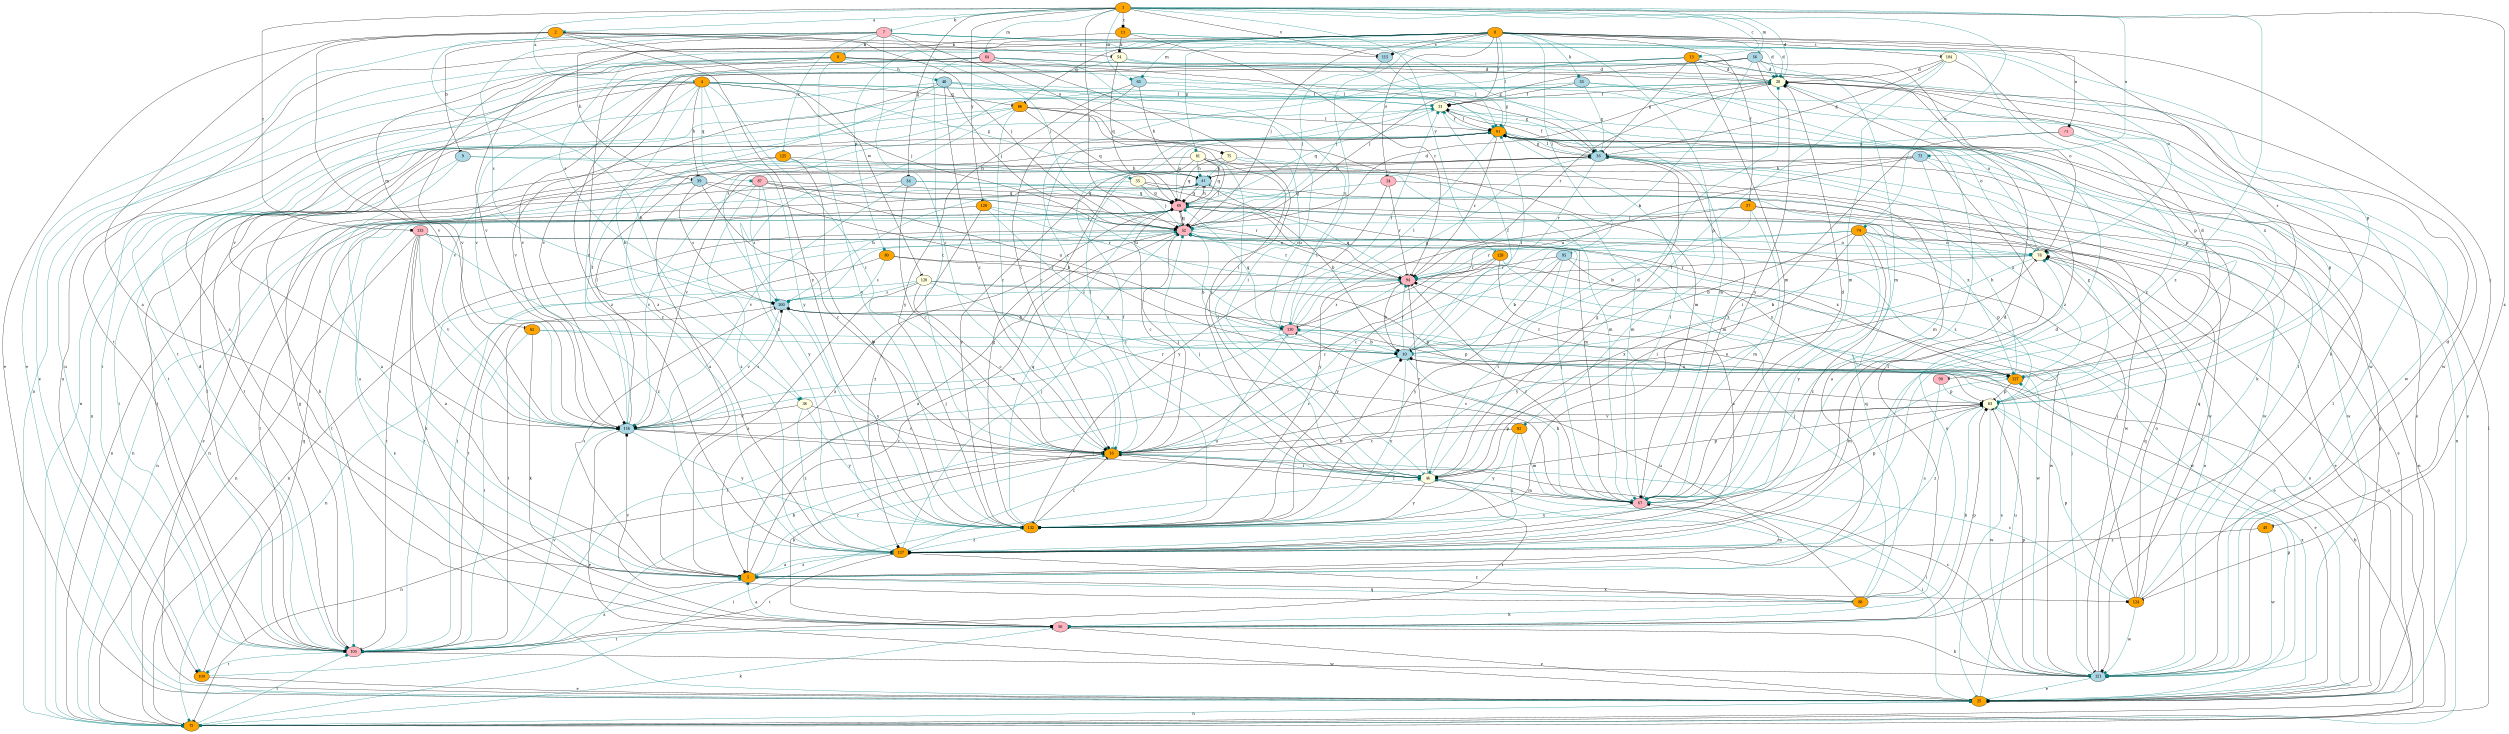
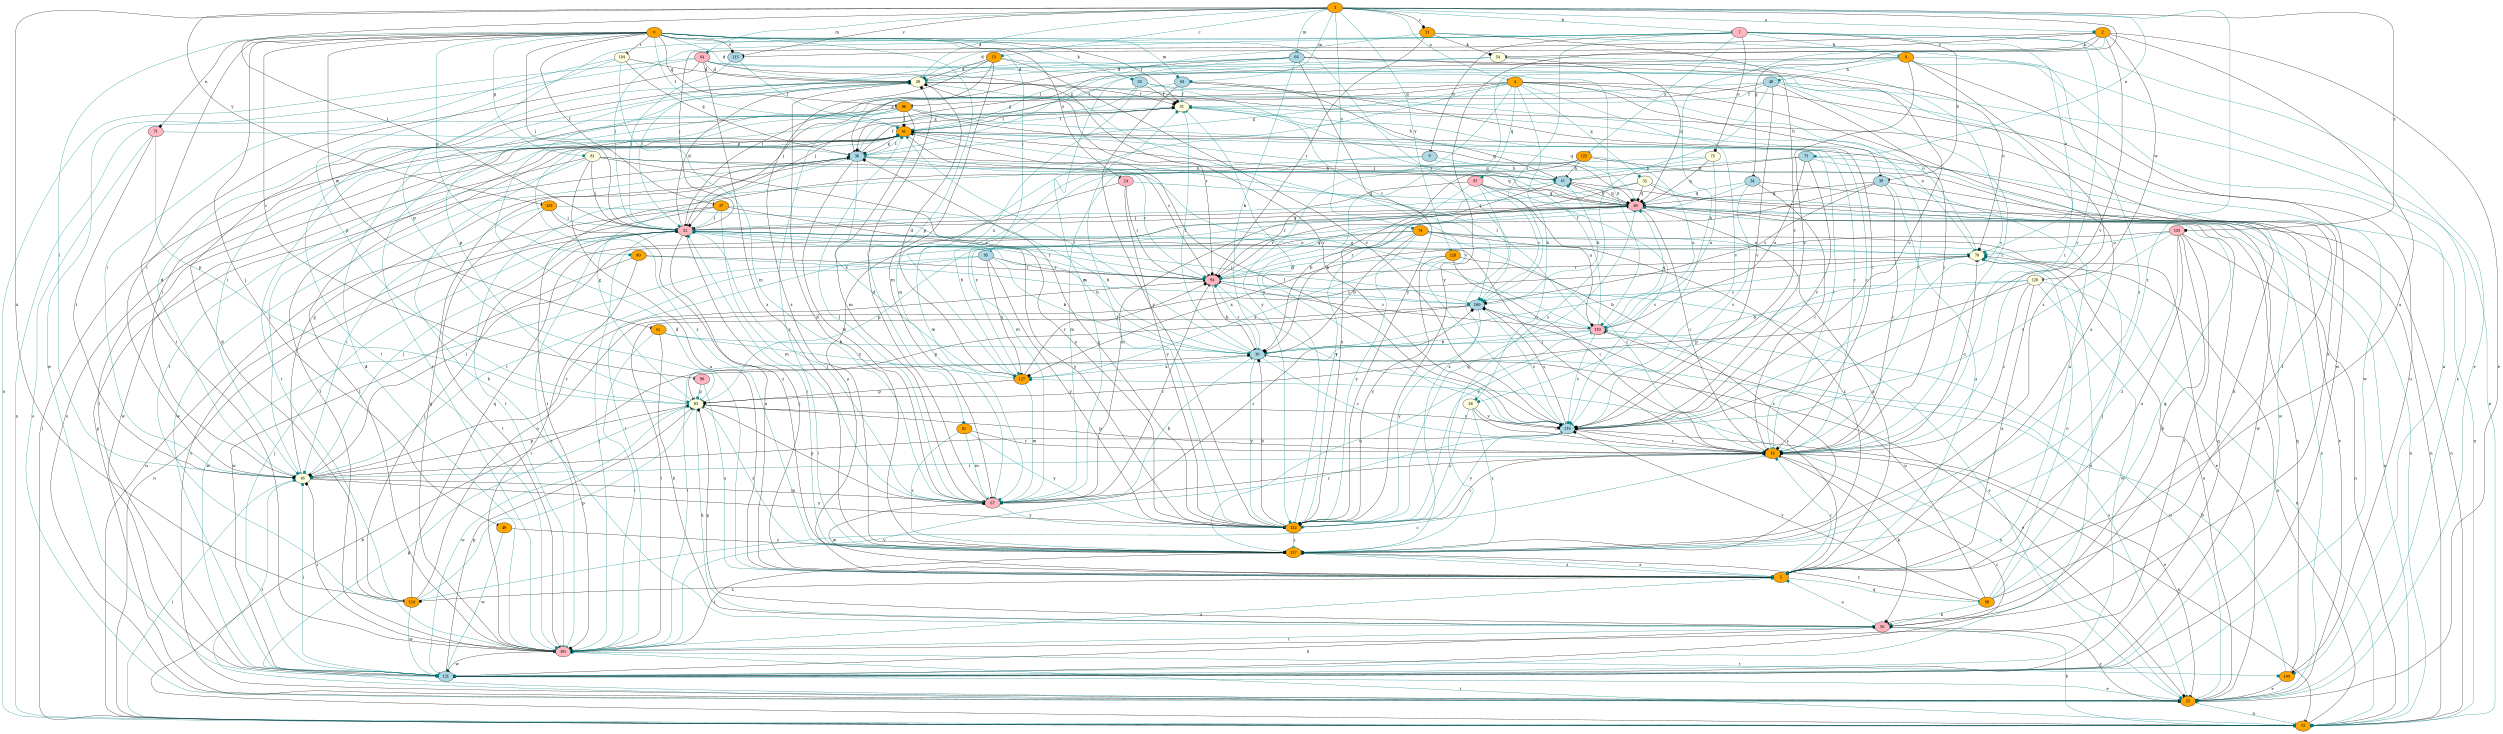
none -> (1274, 165)
(2210, 248) -> (335, 219)
